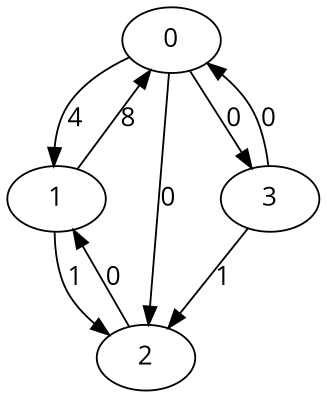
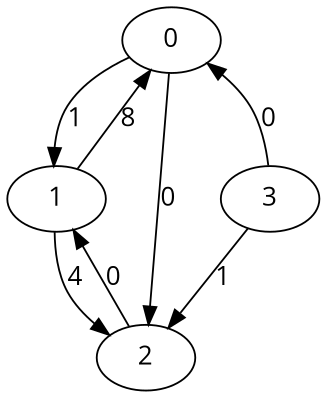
(216, 112) -> none
(76, 120) -> (76, 120)
(76, 278) -> (76, 278)
